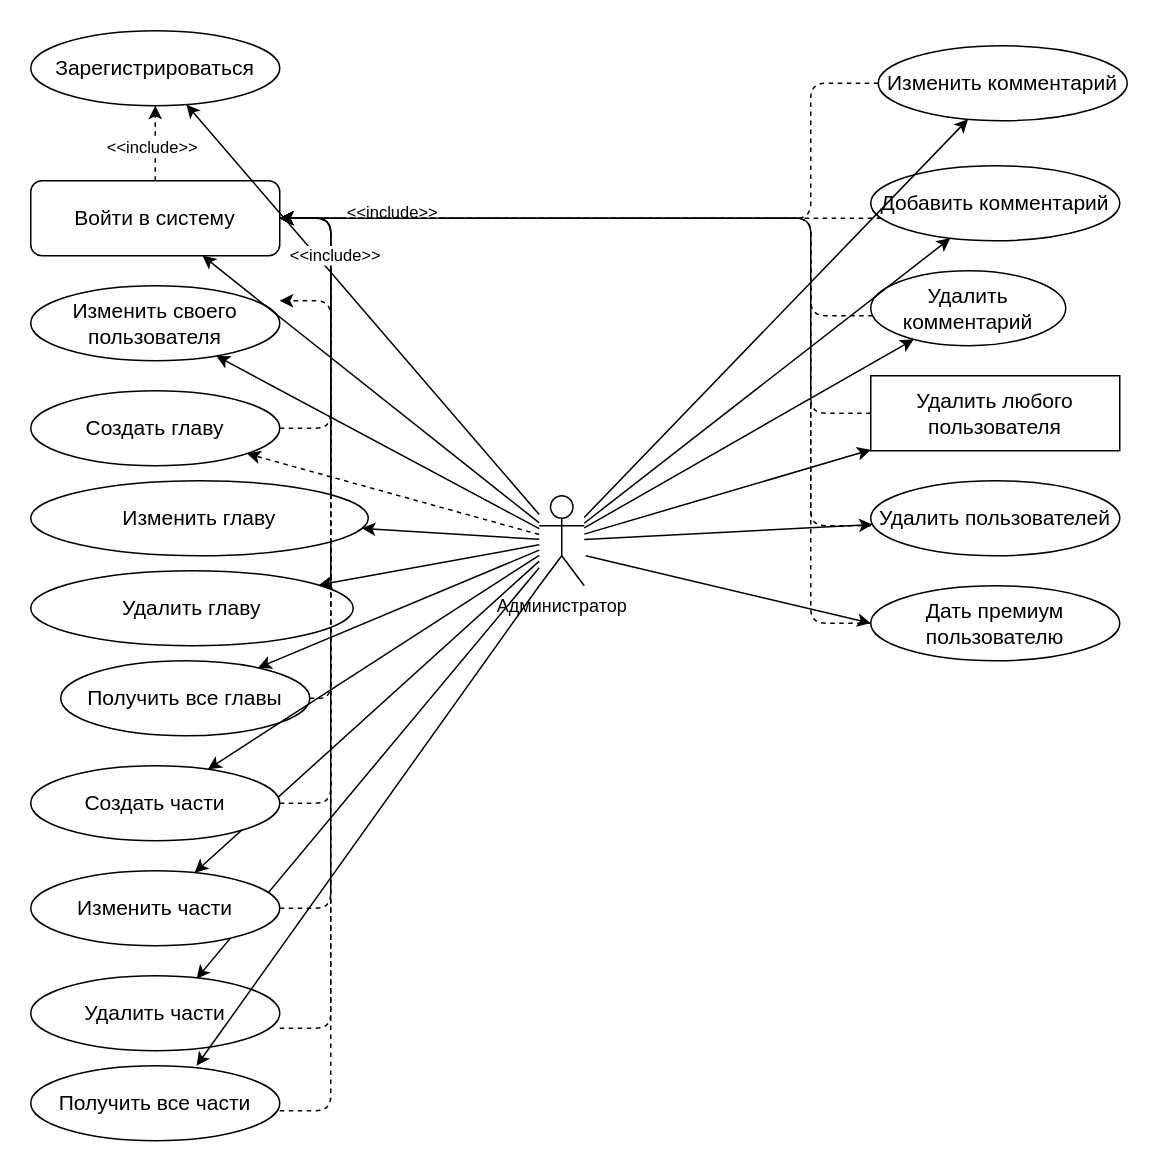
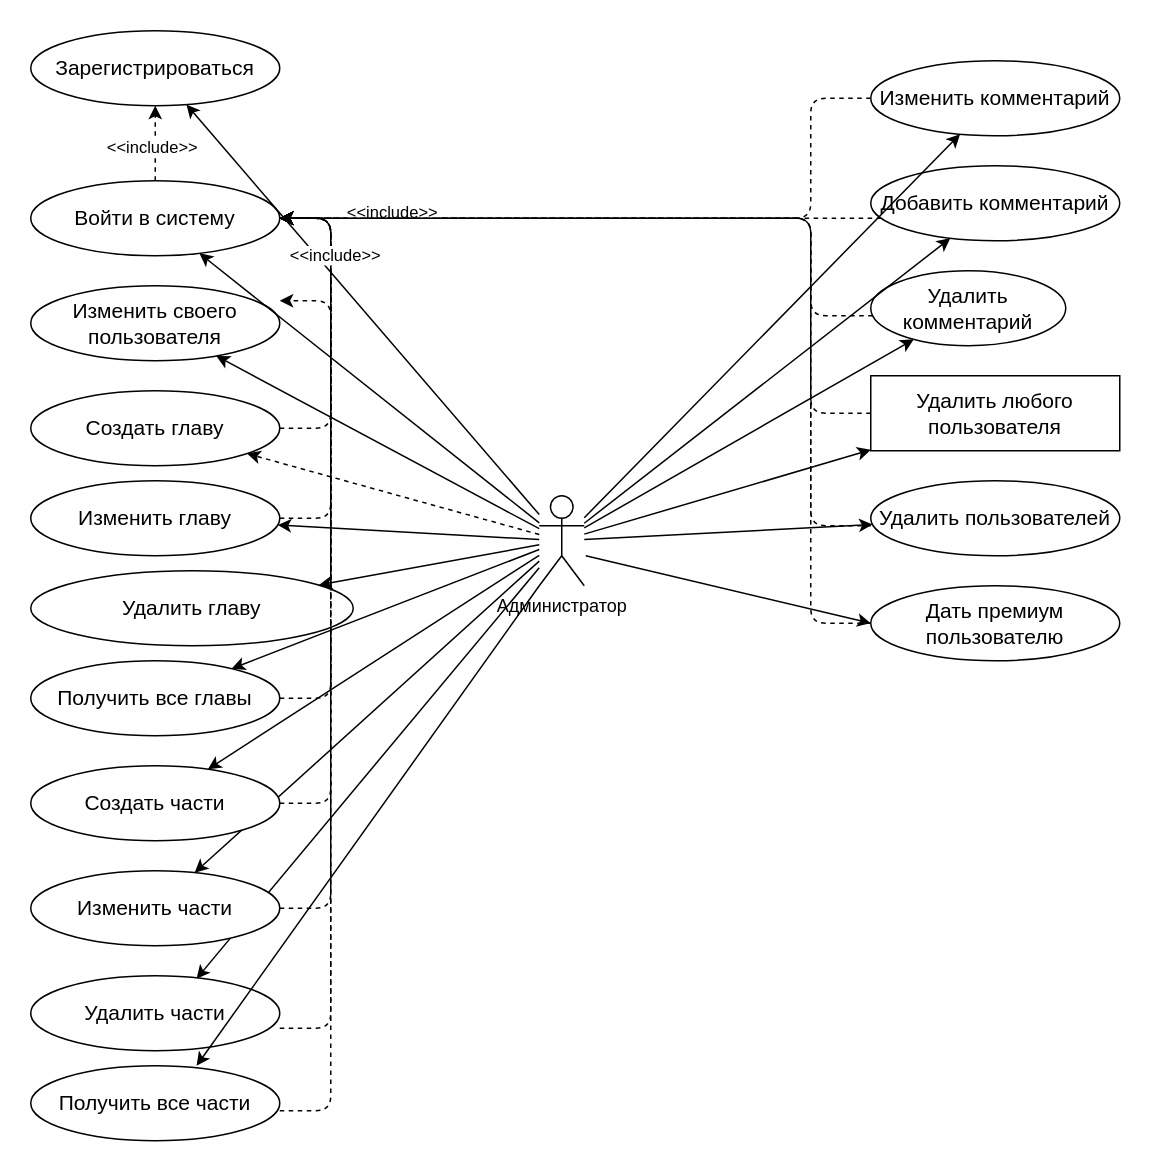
(1003, 83) -> (995, 98)
(155, 218) -> (155, 218)
(200, 518) -> (155, 518)
(185, 698) -> (155, 698)
